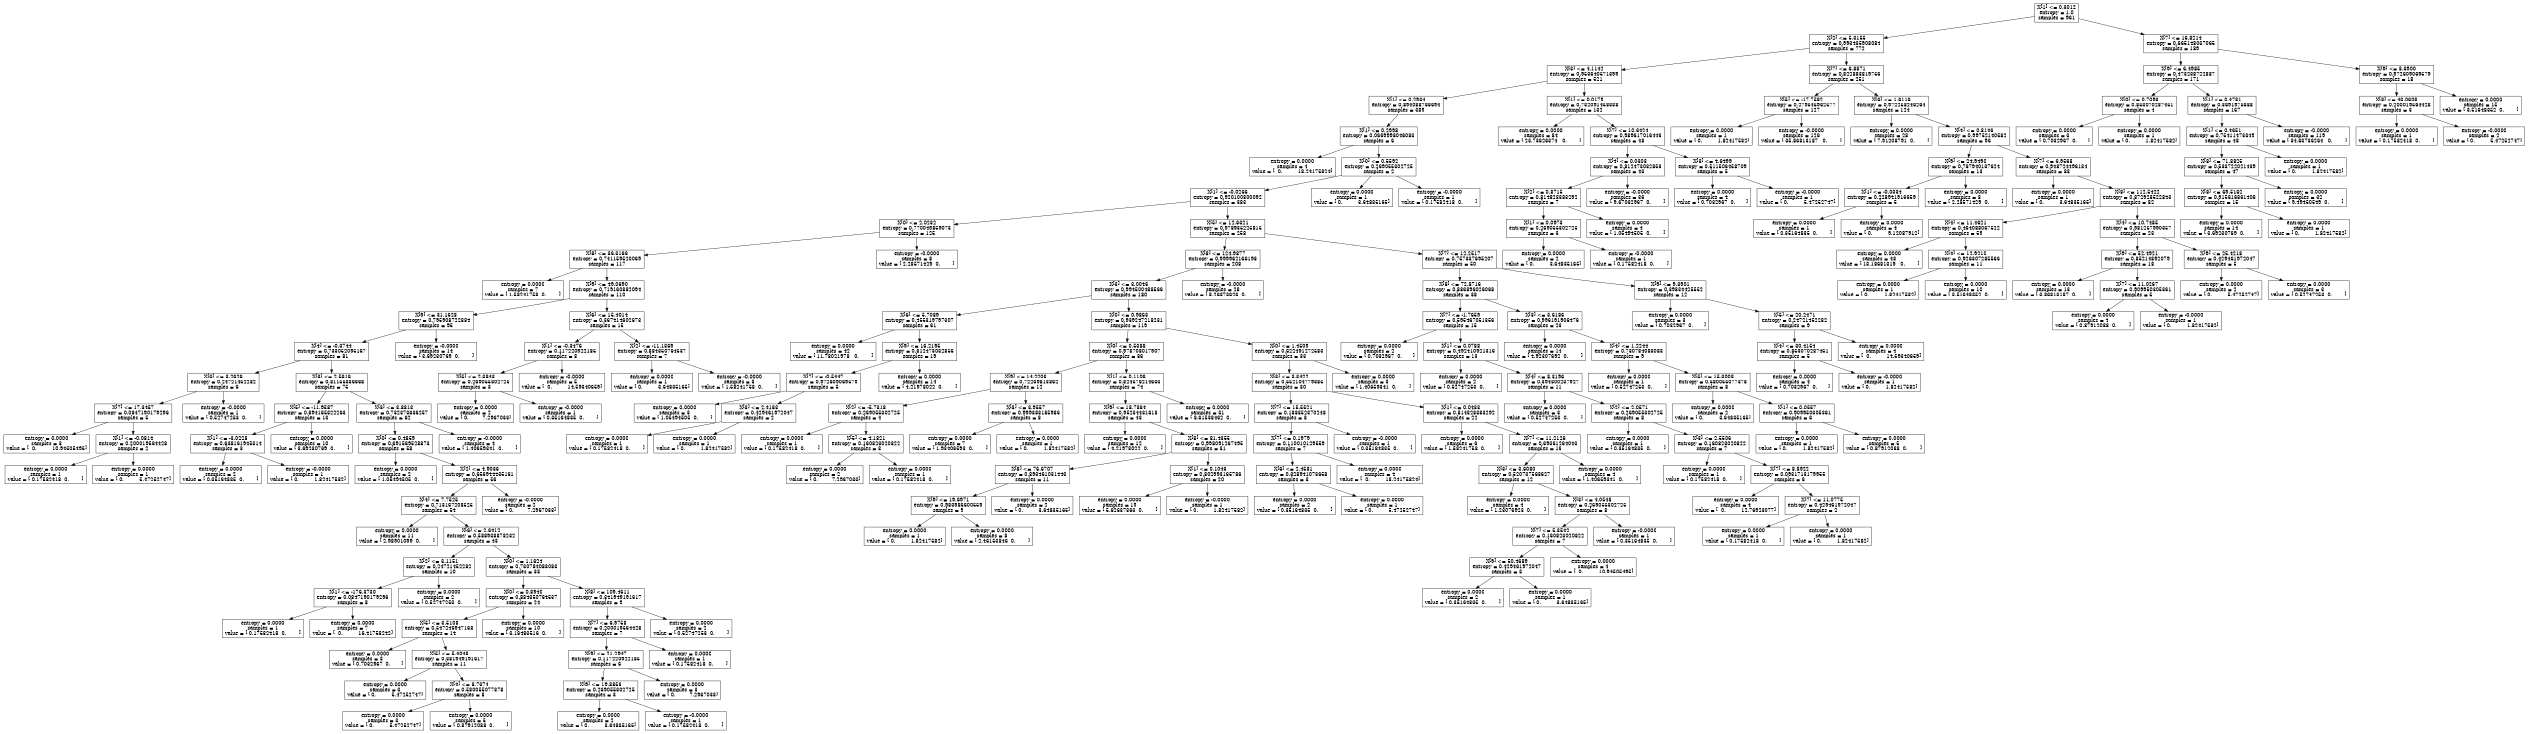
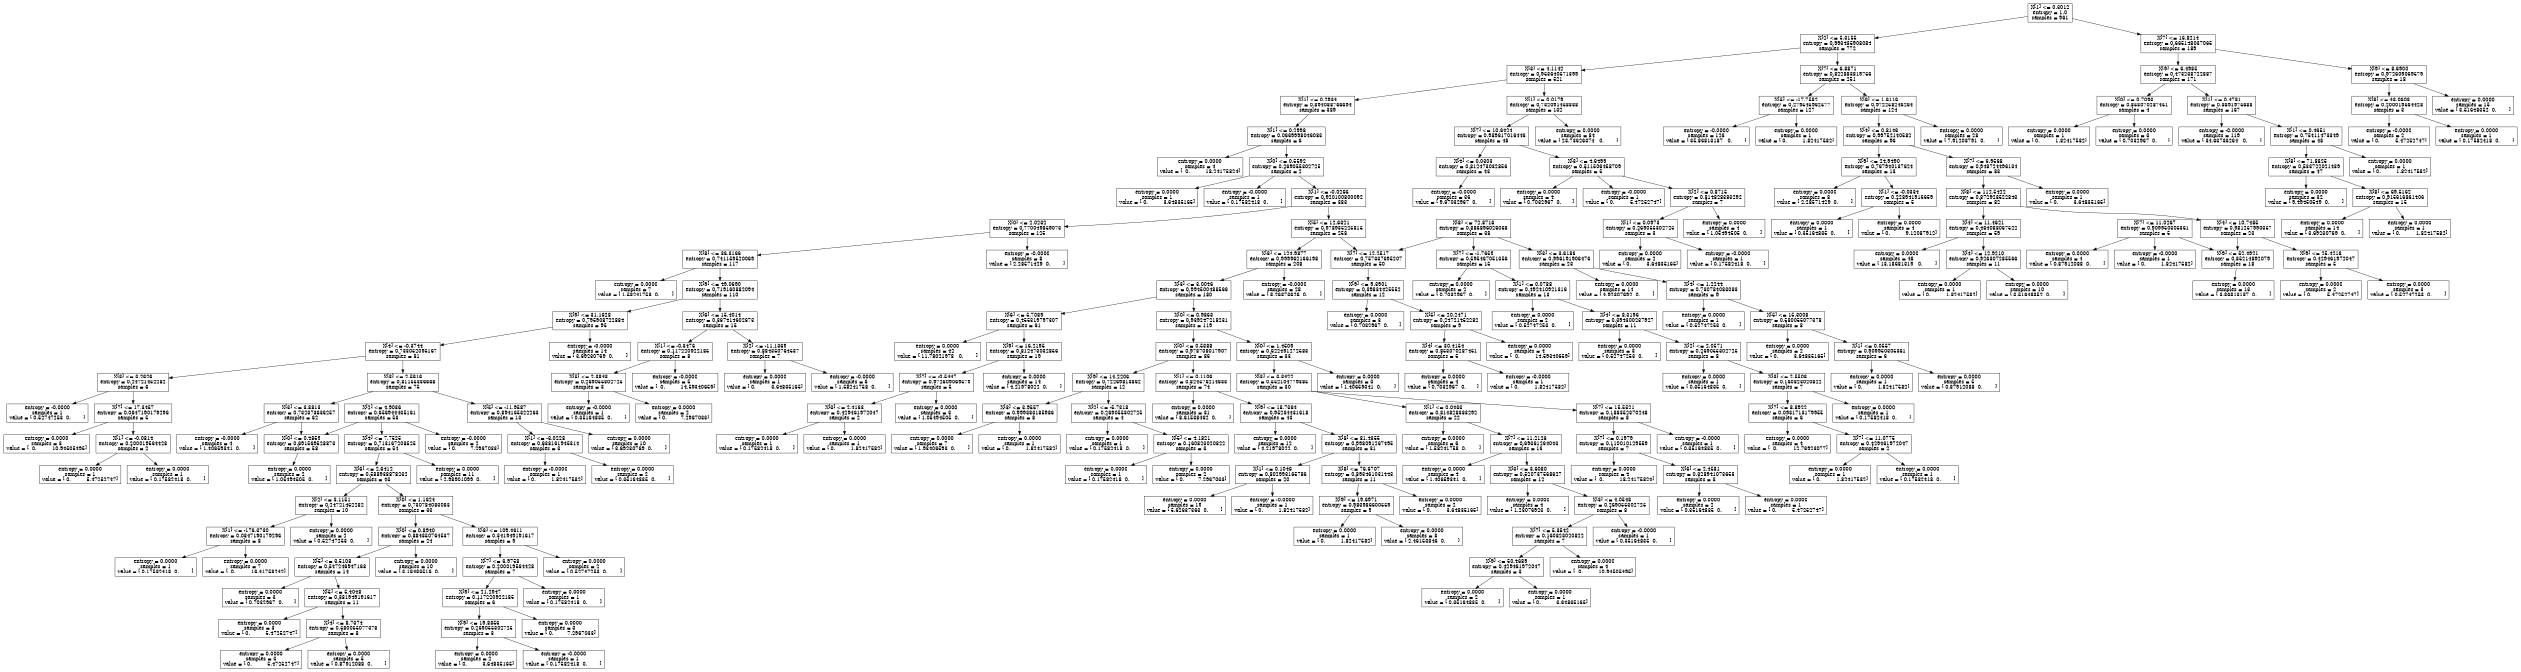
(1587, 182) -> (1646, 182)
(1460, 273) -> (1423, 243)
(2137, 273) -> (2195, 243)
(436, 459) -> (343, 428)
